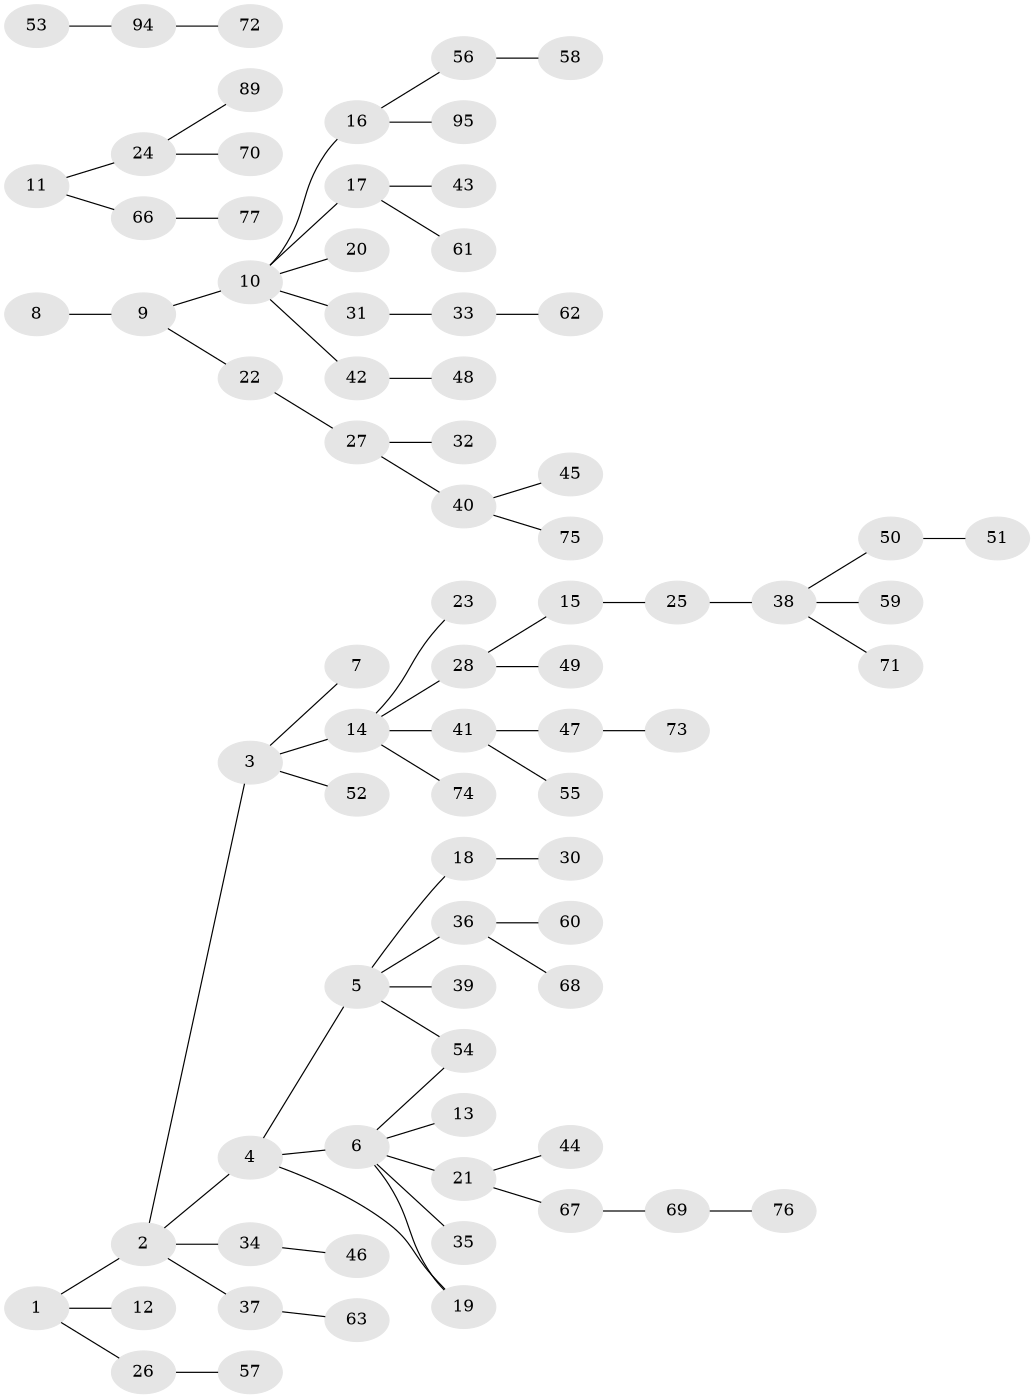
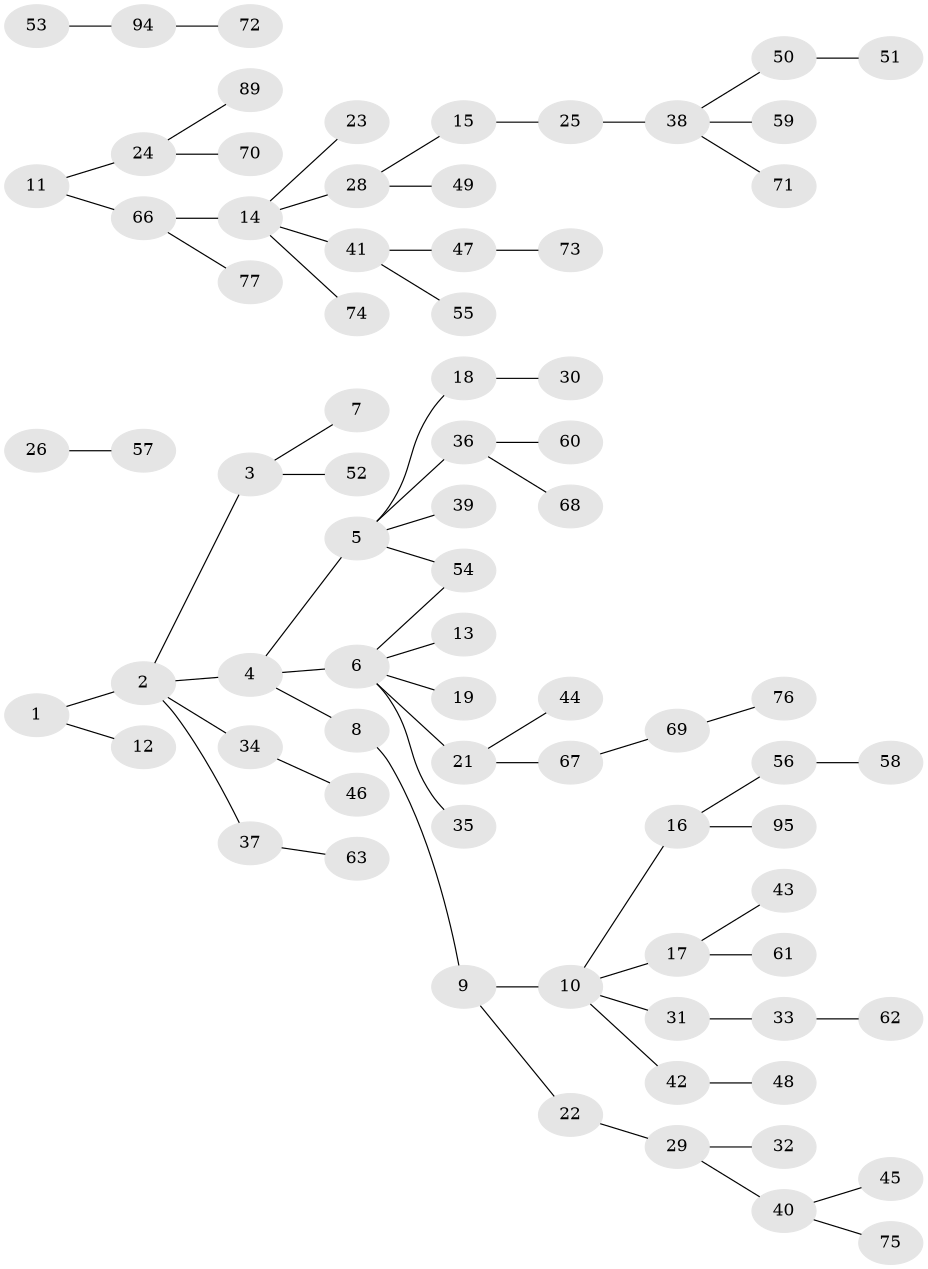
(357, 250) -> none
(357, 442) -> (677, 1147)
(304, 747) -> (197, 218)
(374, 1213) -> (304, 703)
(90, 1340) -> none
